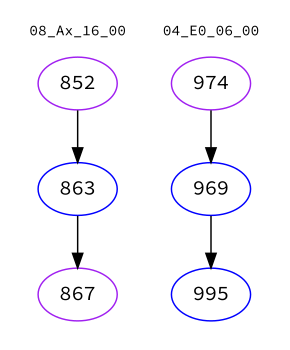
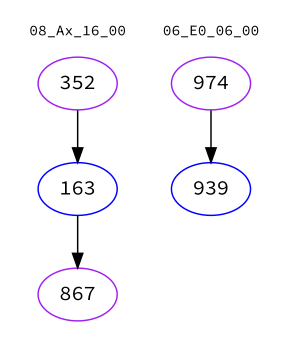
(212, 32) -> (212, 32)
(78, 84) -> (78, 84)
(78, 189) -> (78, 189)
(211, 189) -> (211, 189)
(211, 295) -> none
